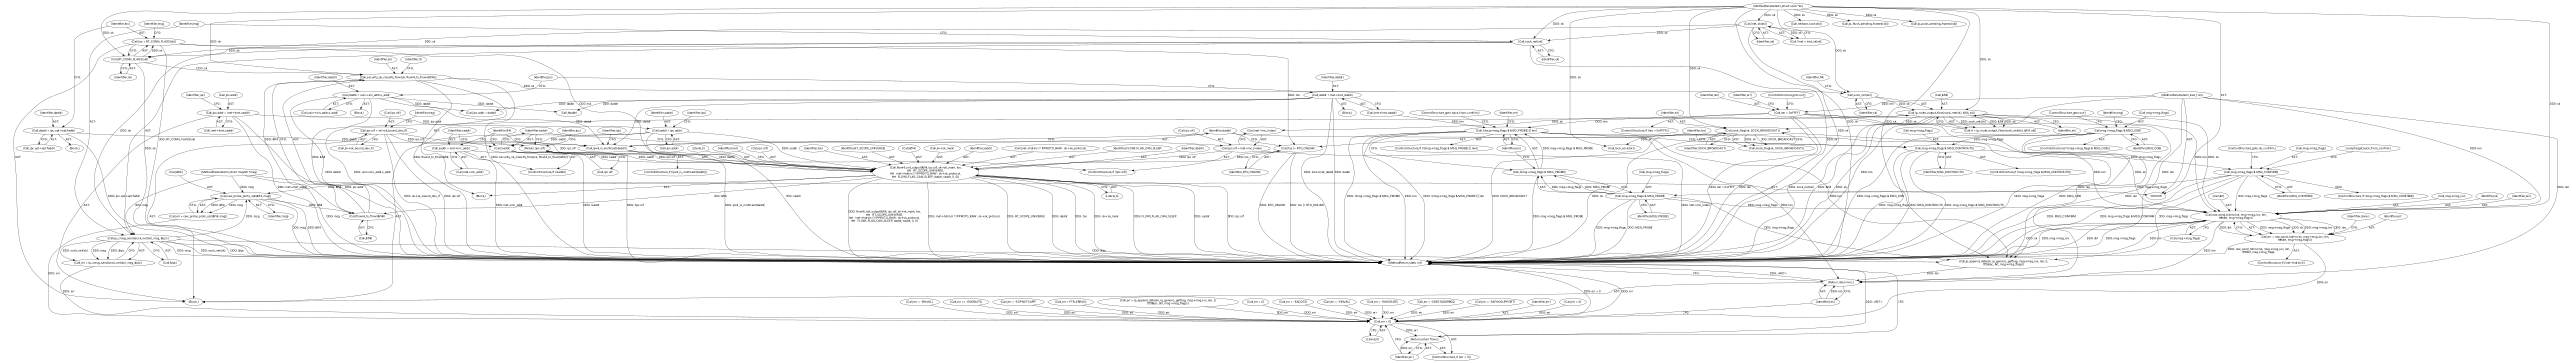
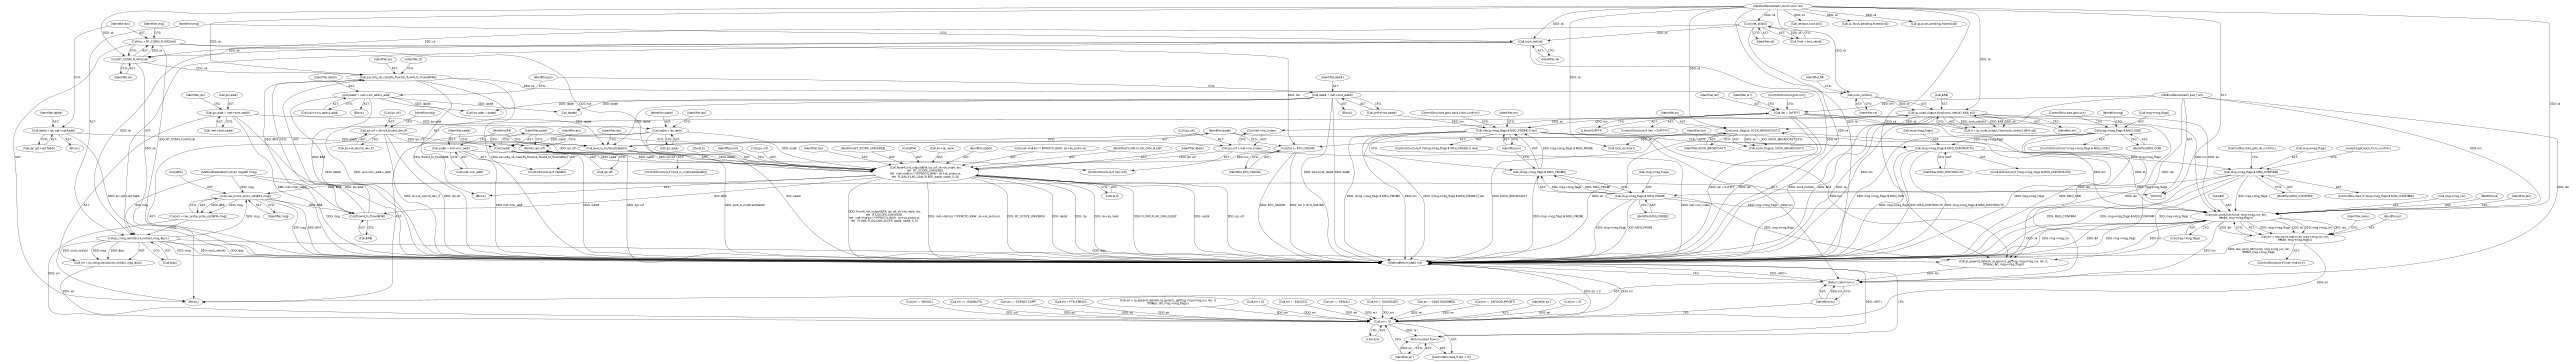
none -> (1592, 131)
(2339, 187) -> (2339, 187)
(126, 253) -> (165, 229)
